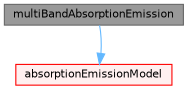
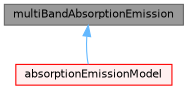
(101, 39) -> (87, 50)
